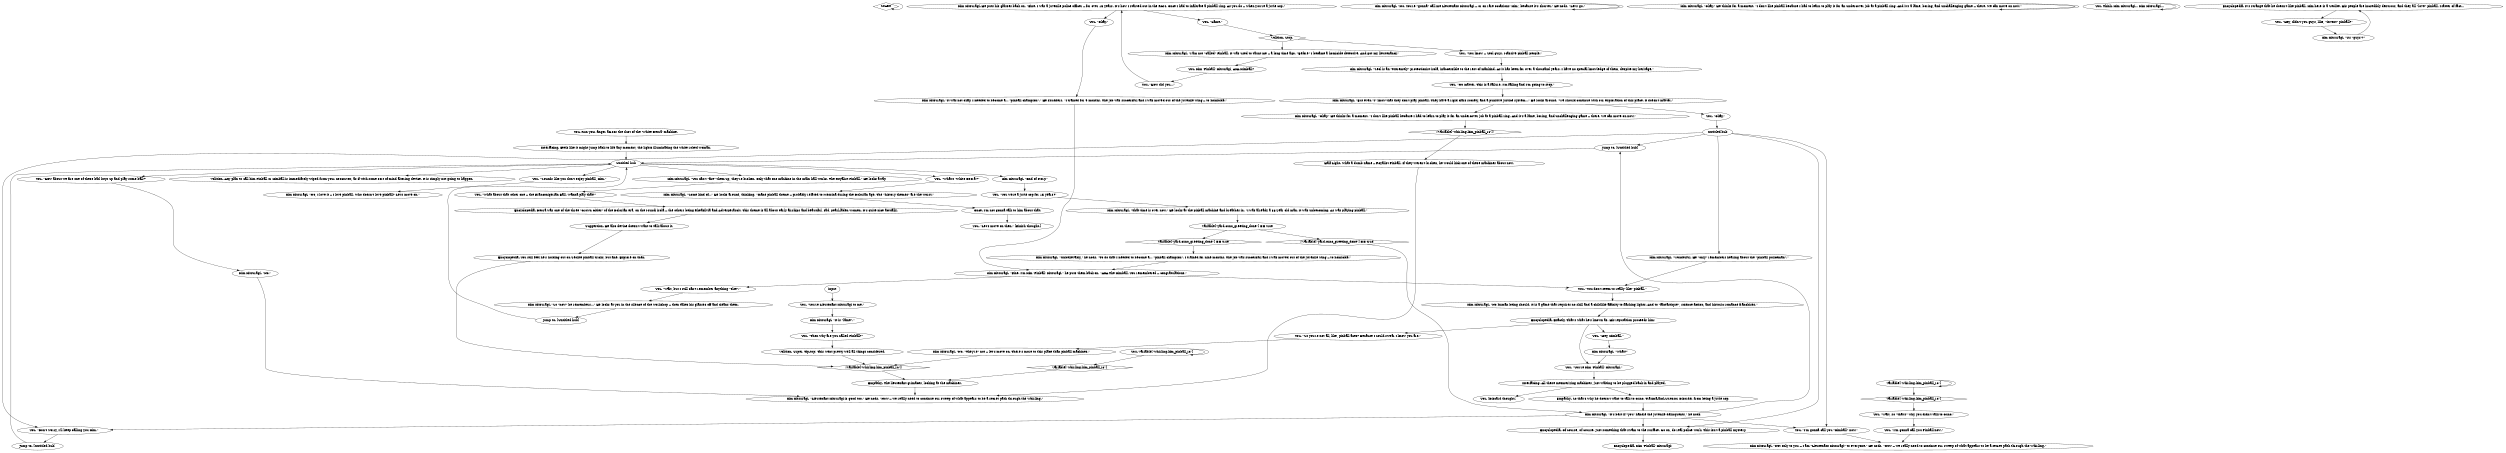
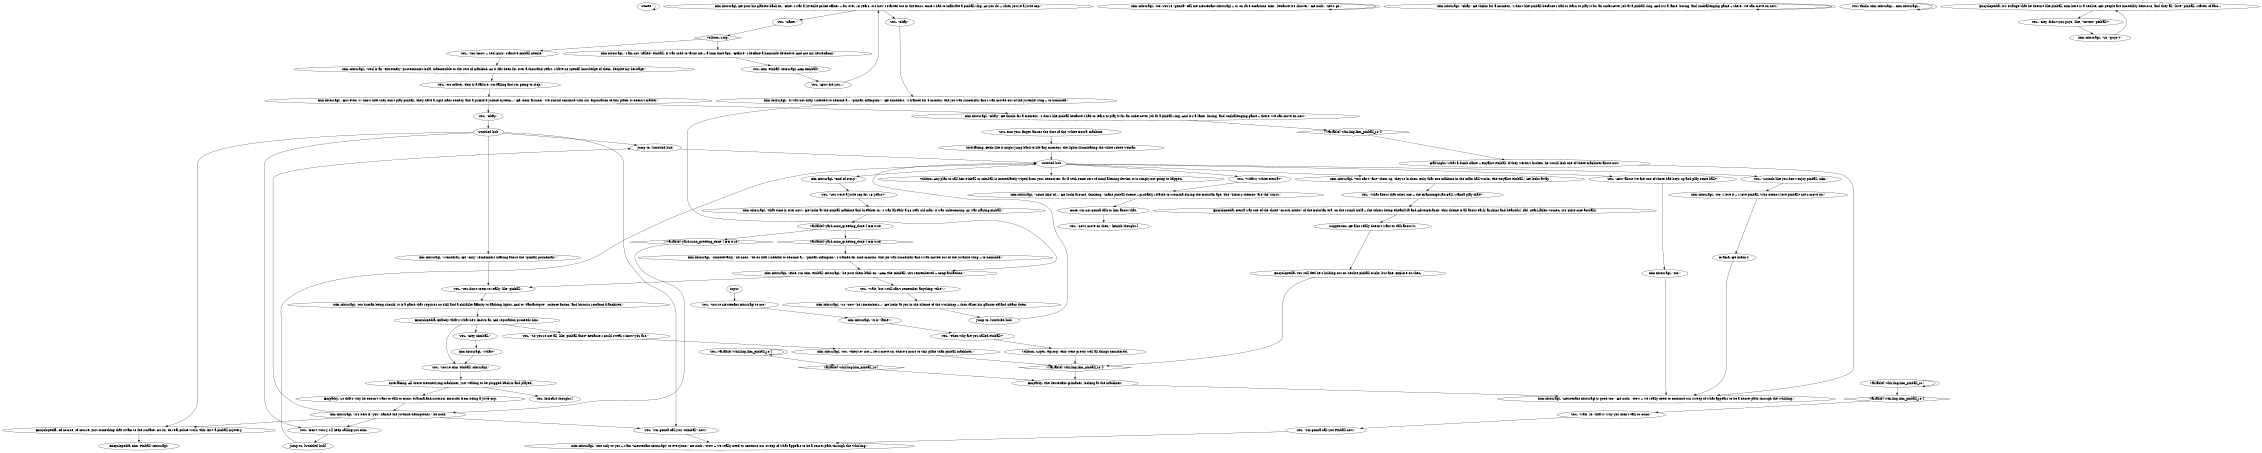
(886, 7) -> (646, 7)
(629, 226) -> (1372, 226)
none -> (1734, 258)
